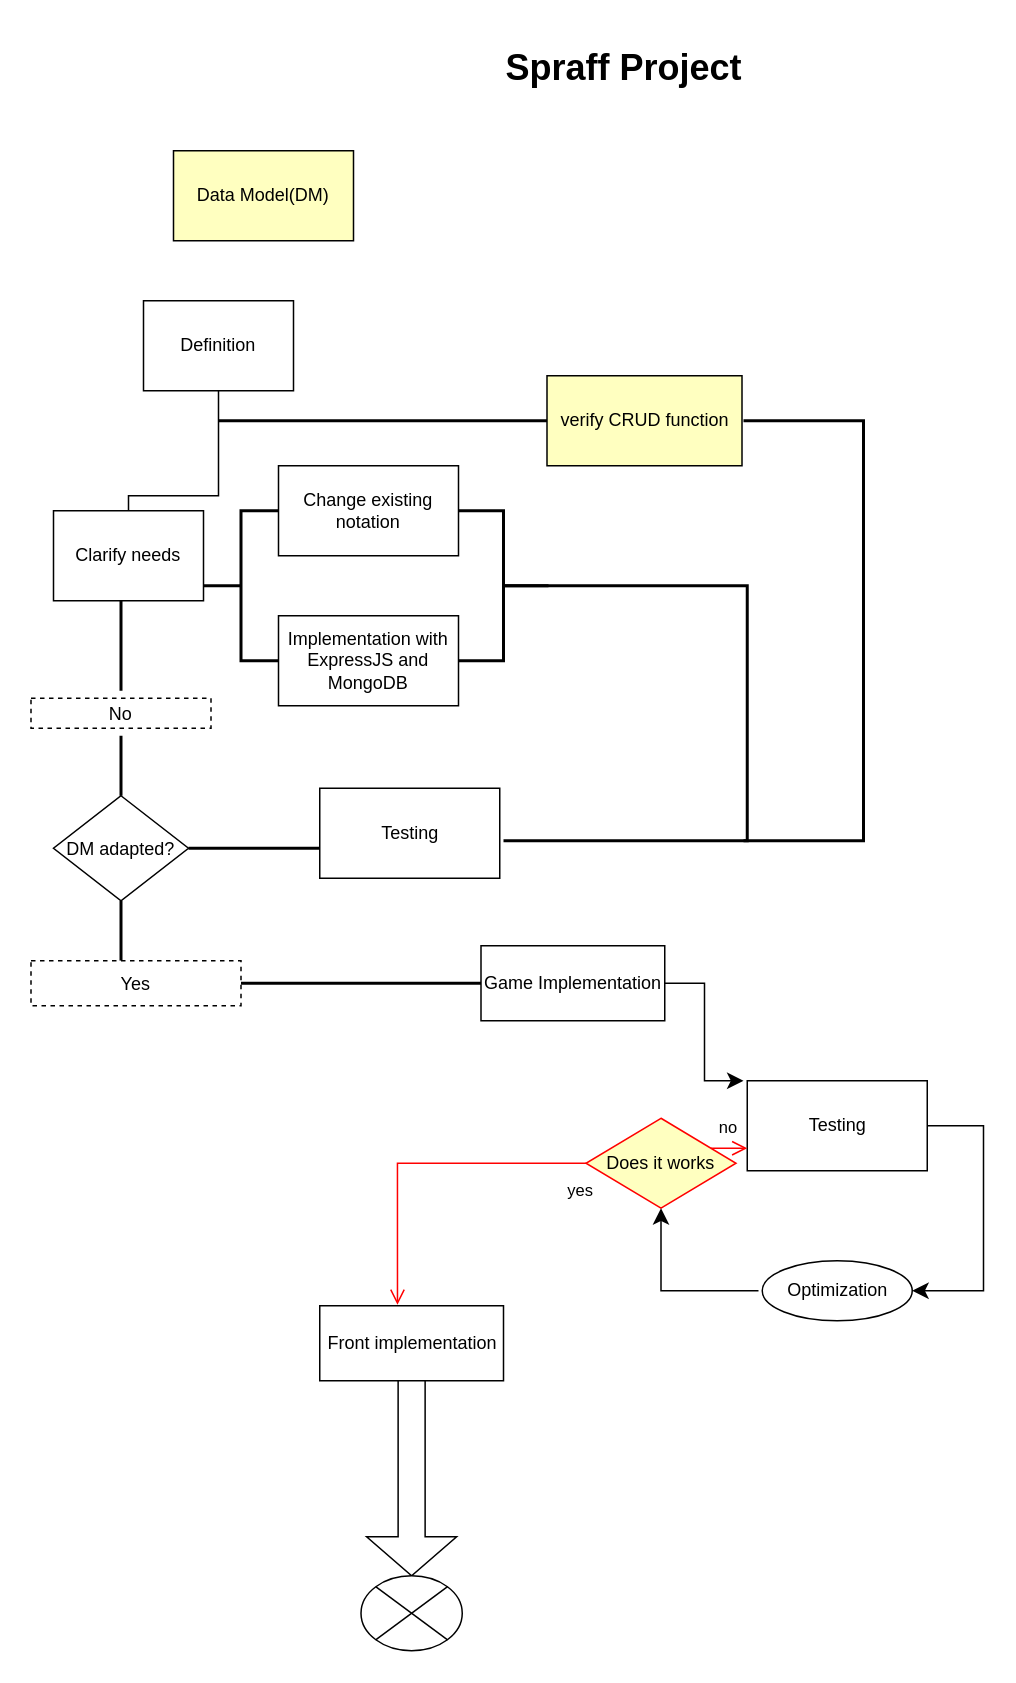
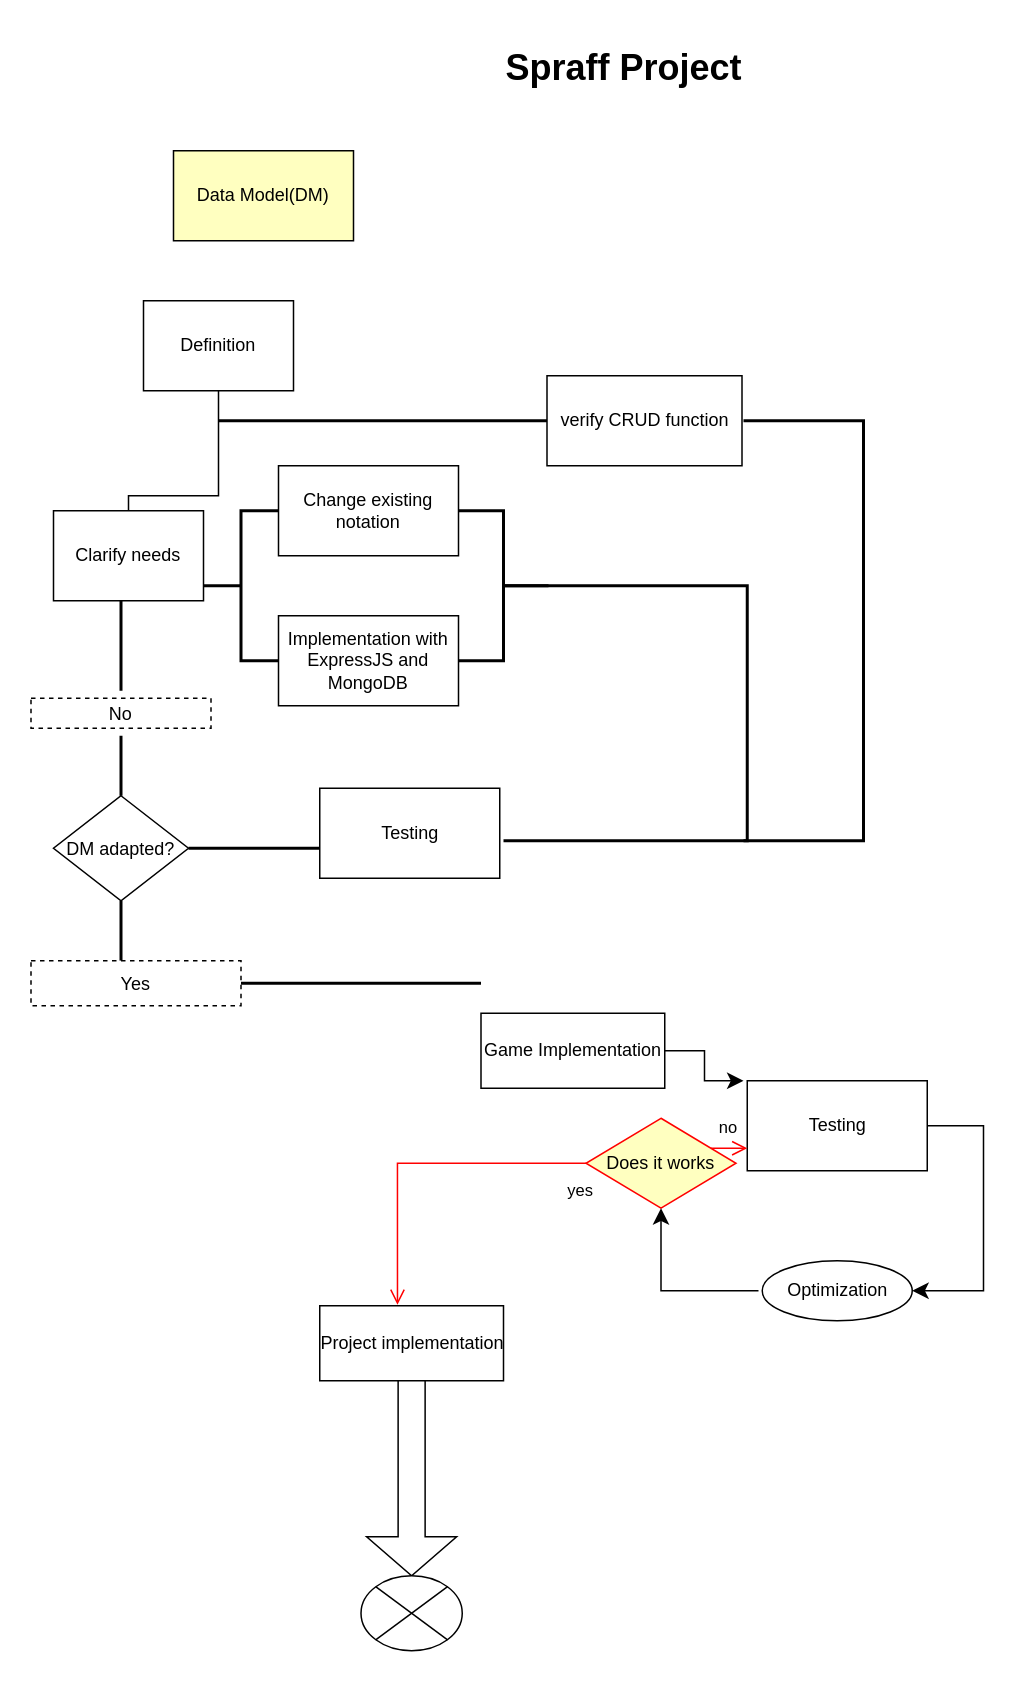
(644, 421) -> (644, 421)
(573, 983) -> (573, 1051)
(413, 1343) -> (413, 1343)
